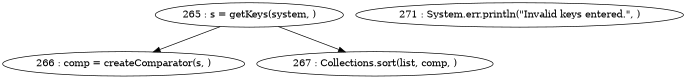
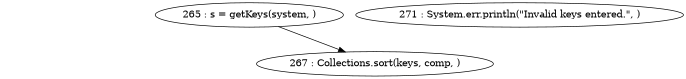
(124, 64) -> none
(375, 64) -> (375, 64)
